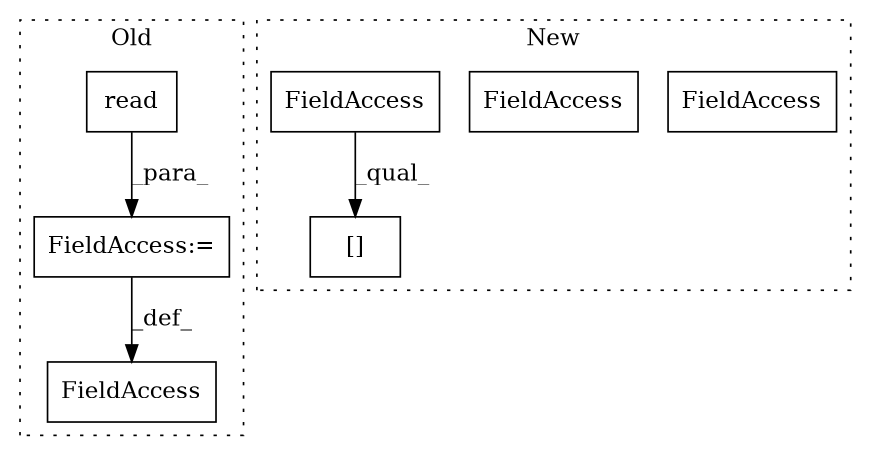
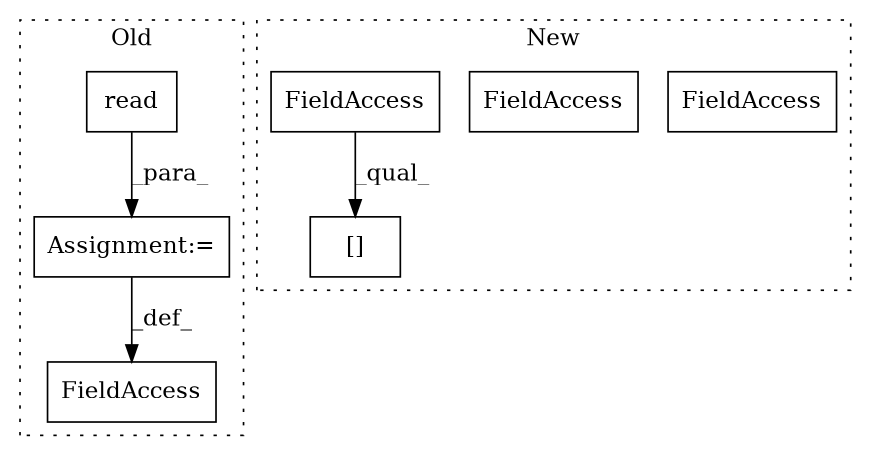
(132, 247) -> (132, 247)
